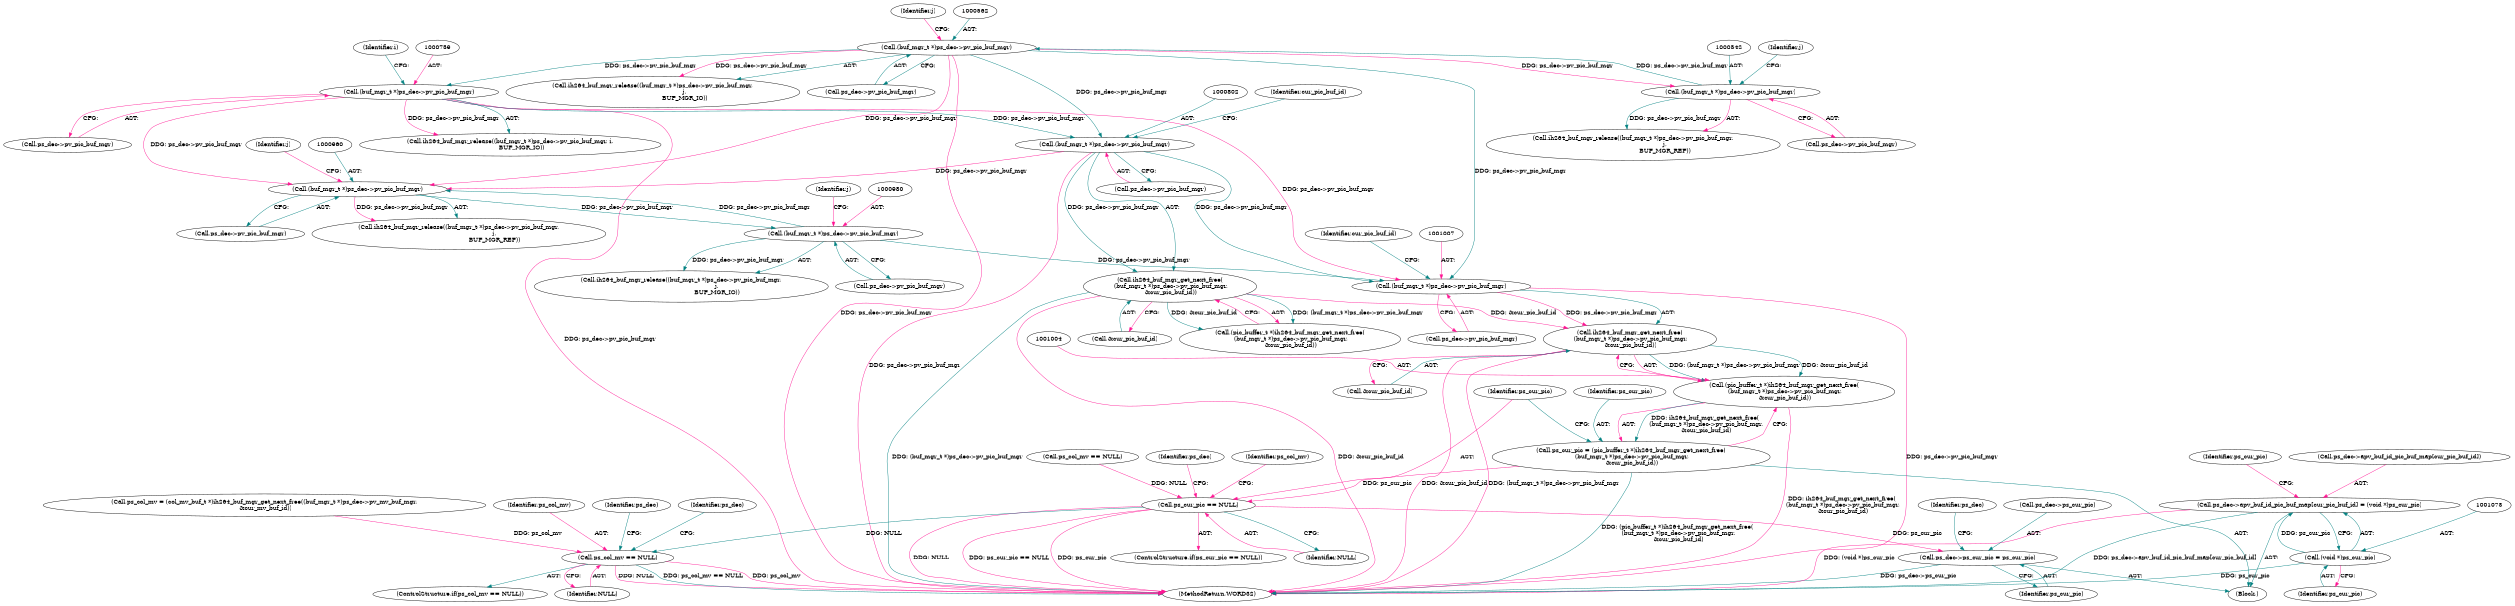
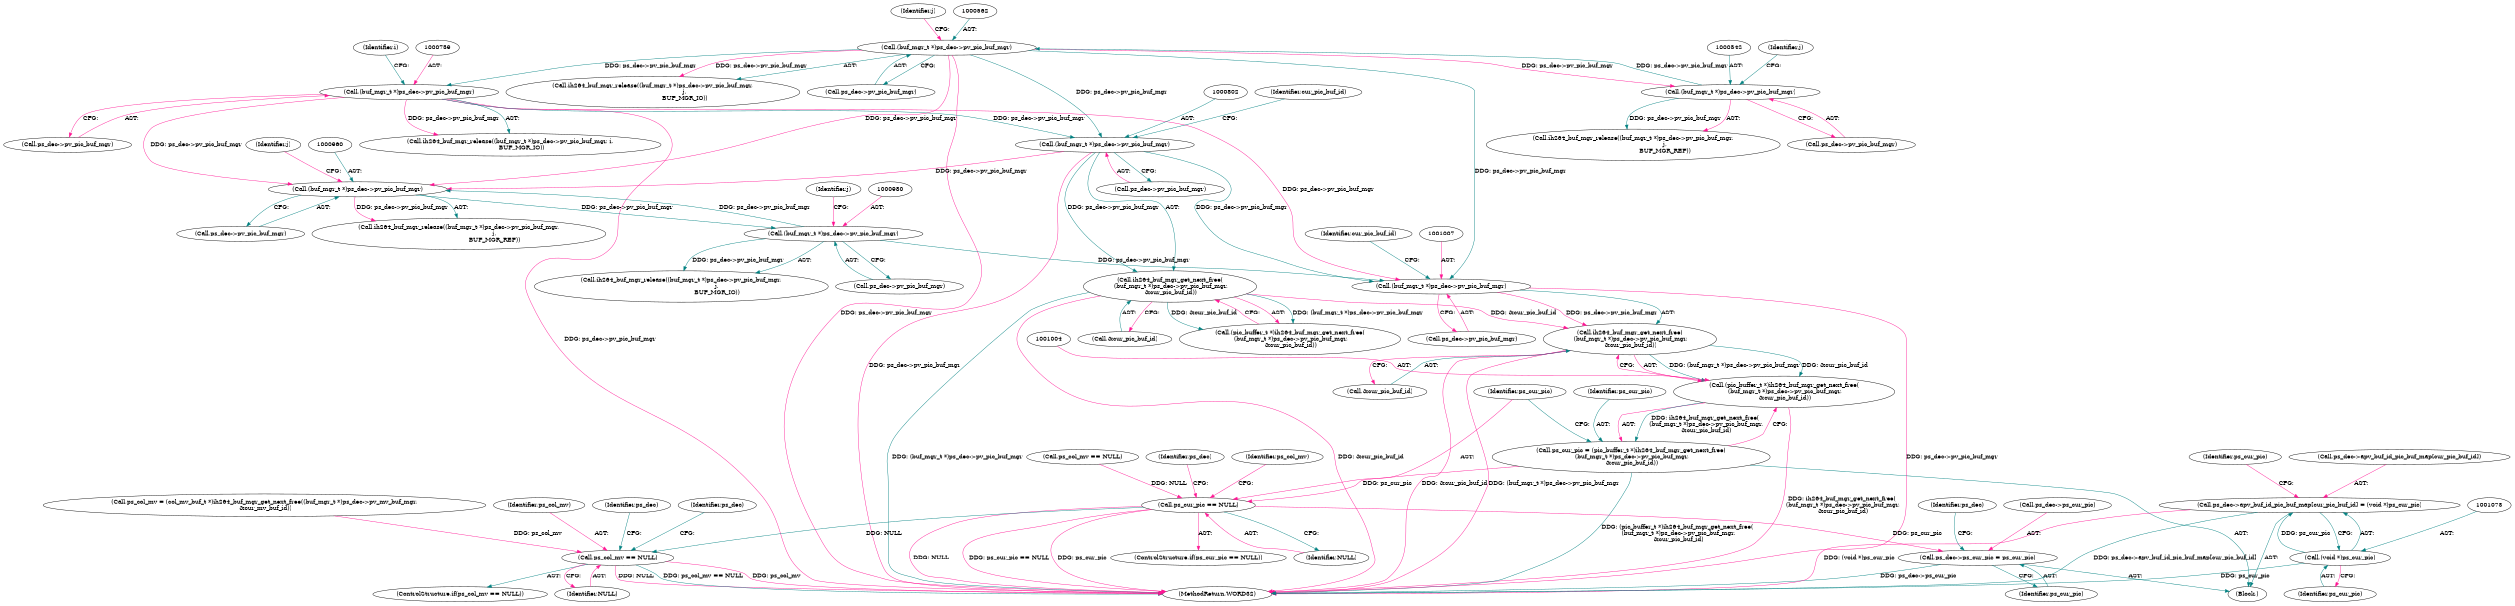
(2019, 530) -> (2019, 530)
